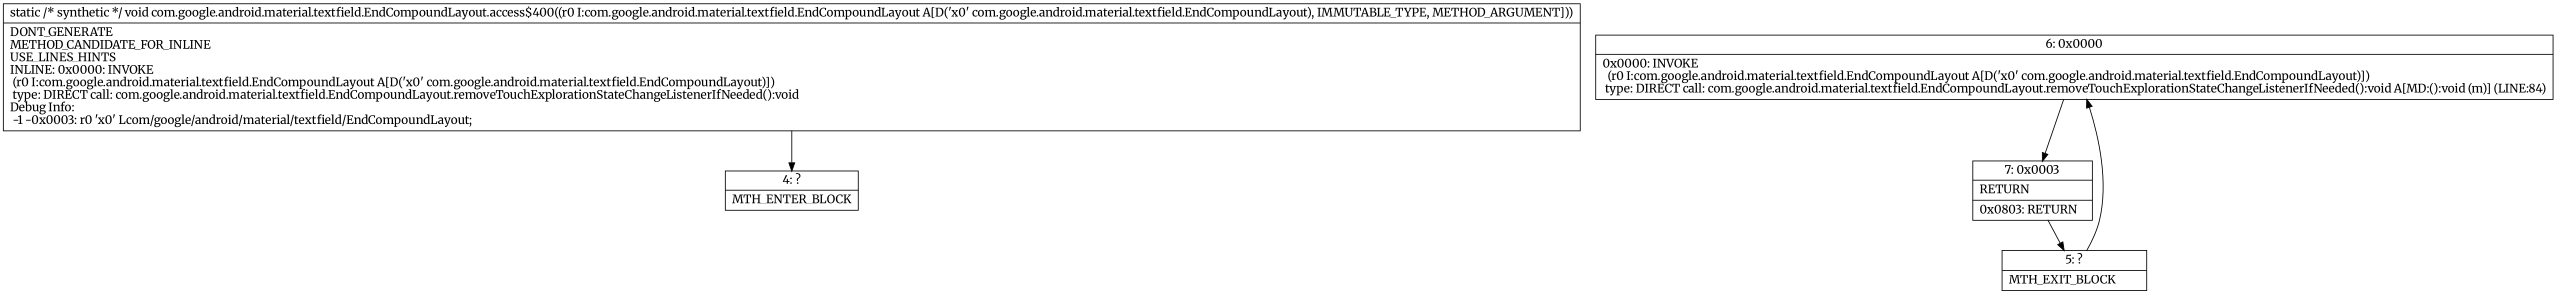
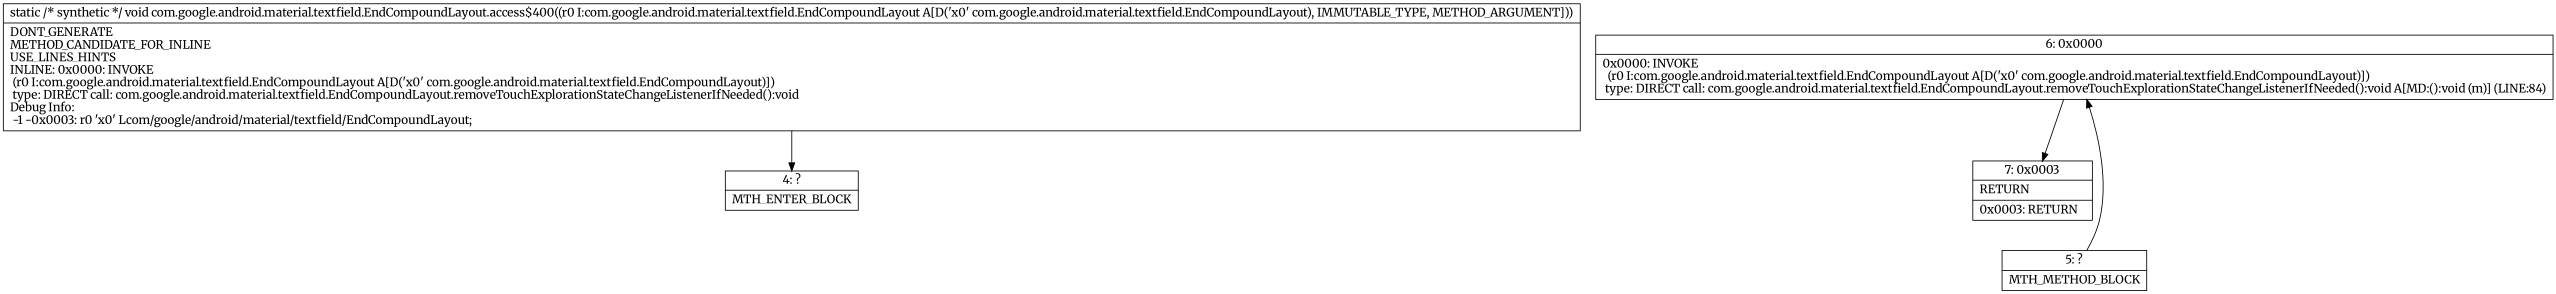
(2032, 210) -> (2033, 210)
(2054, 232) -> none
(2062, 280) -> (2074, 280)
